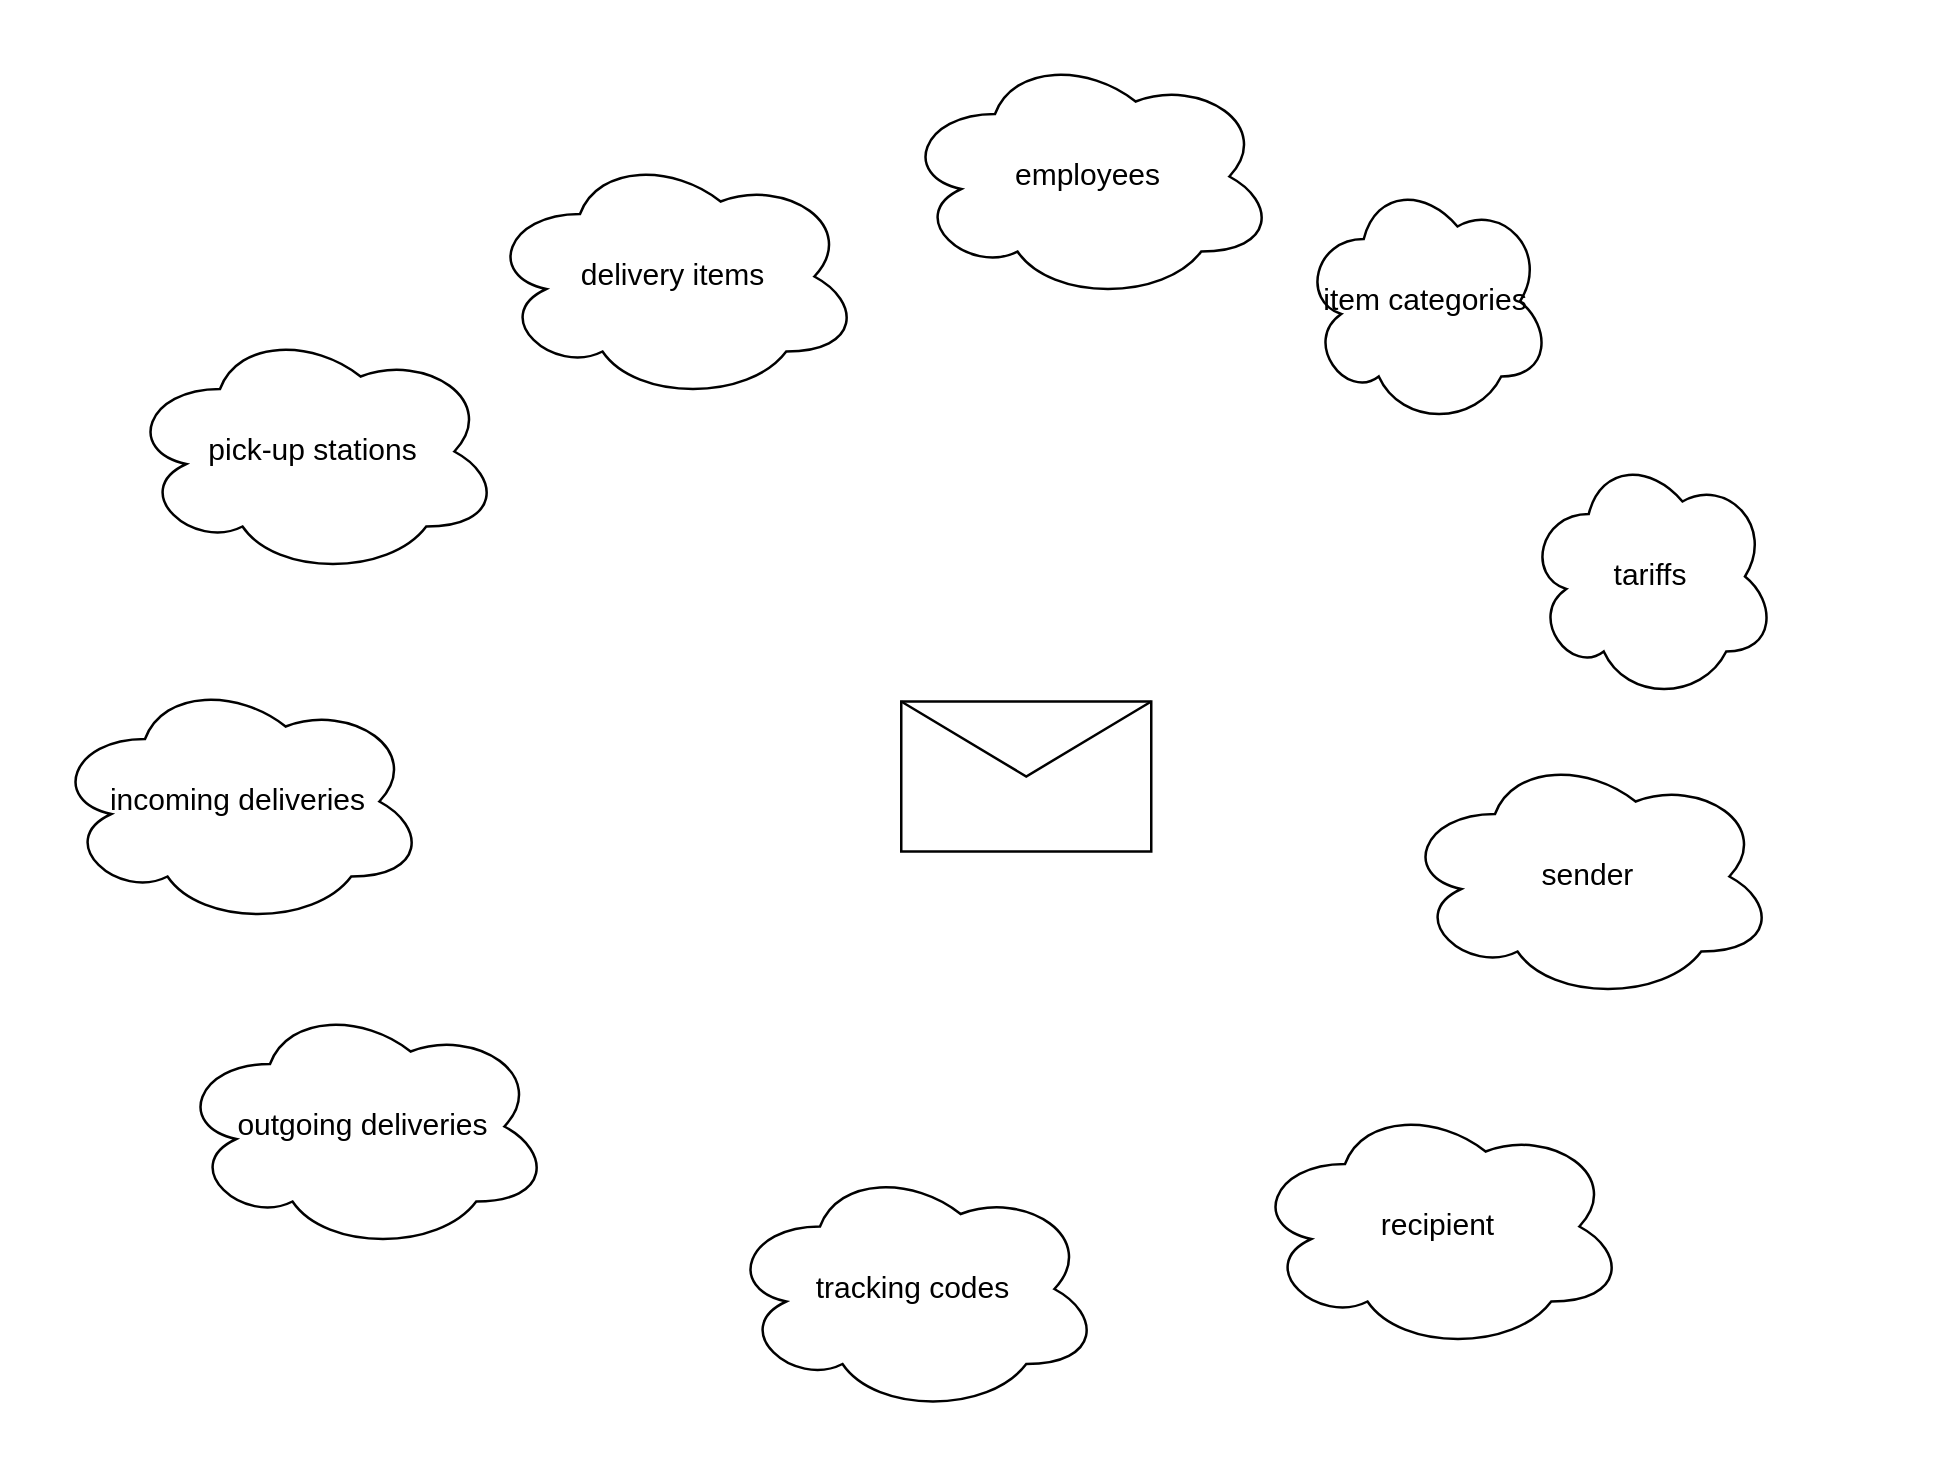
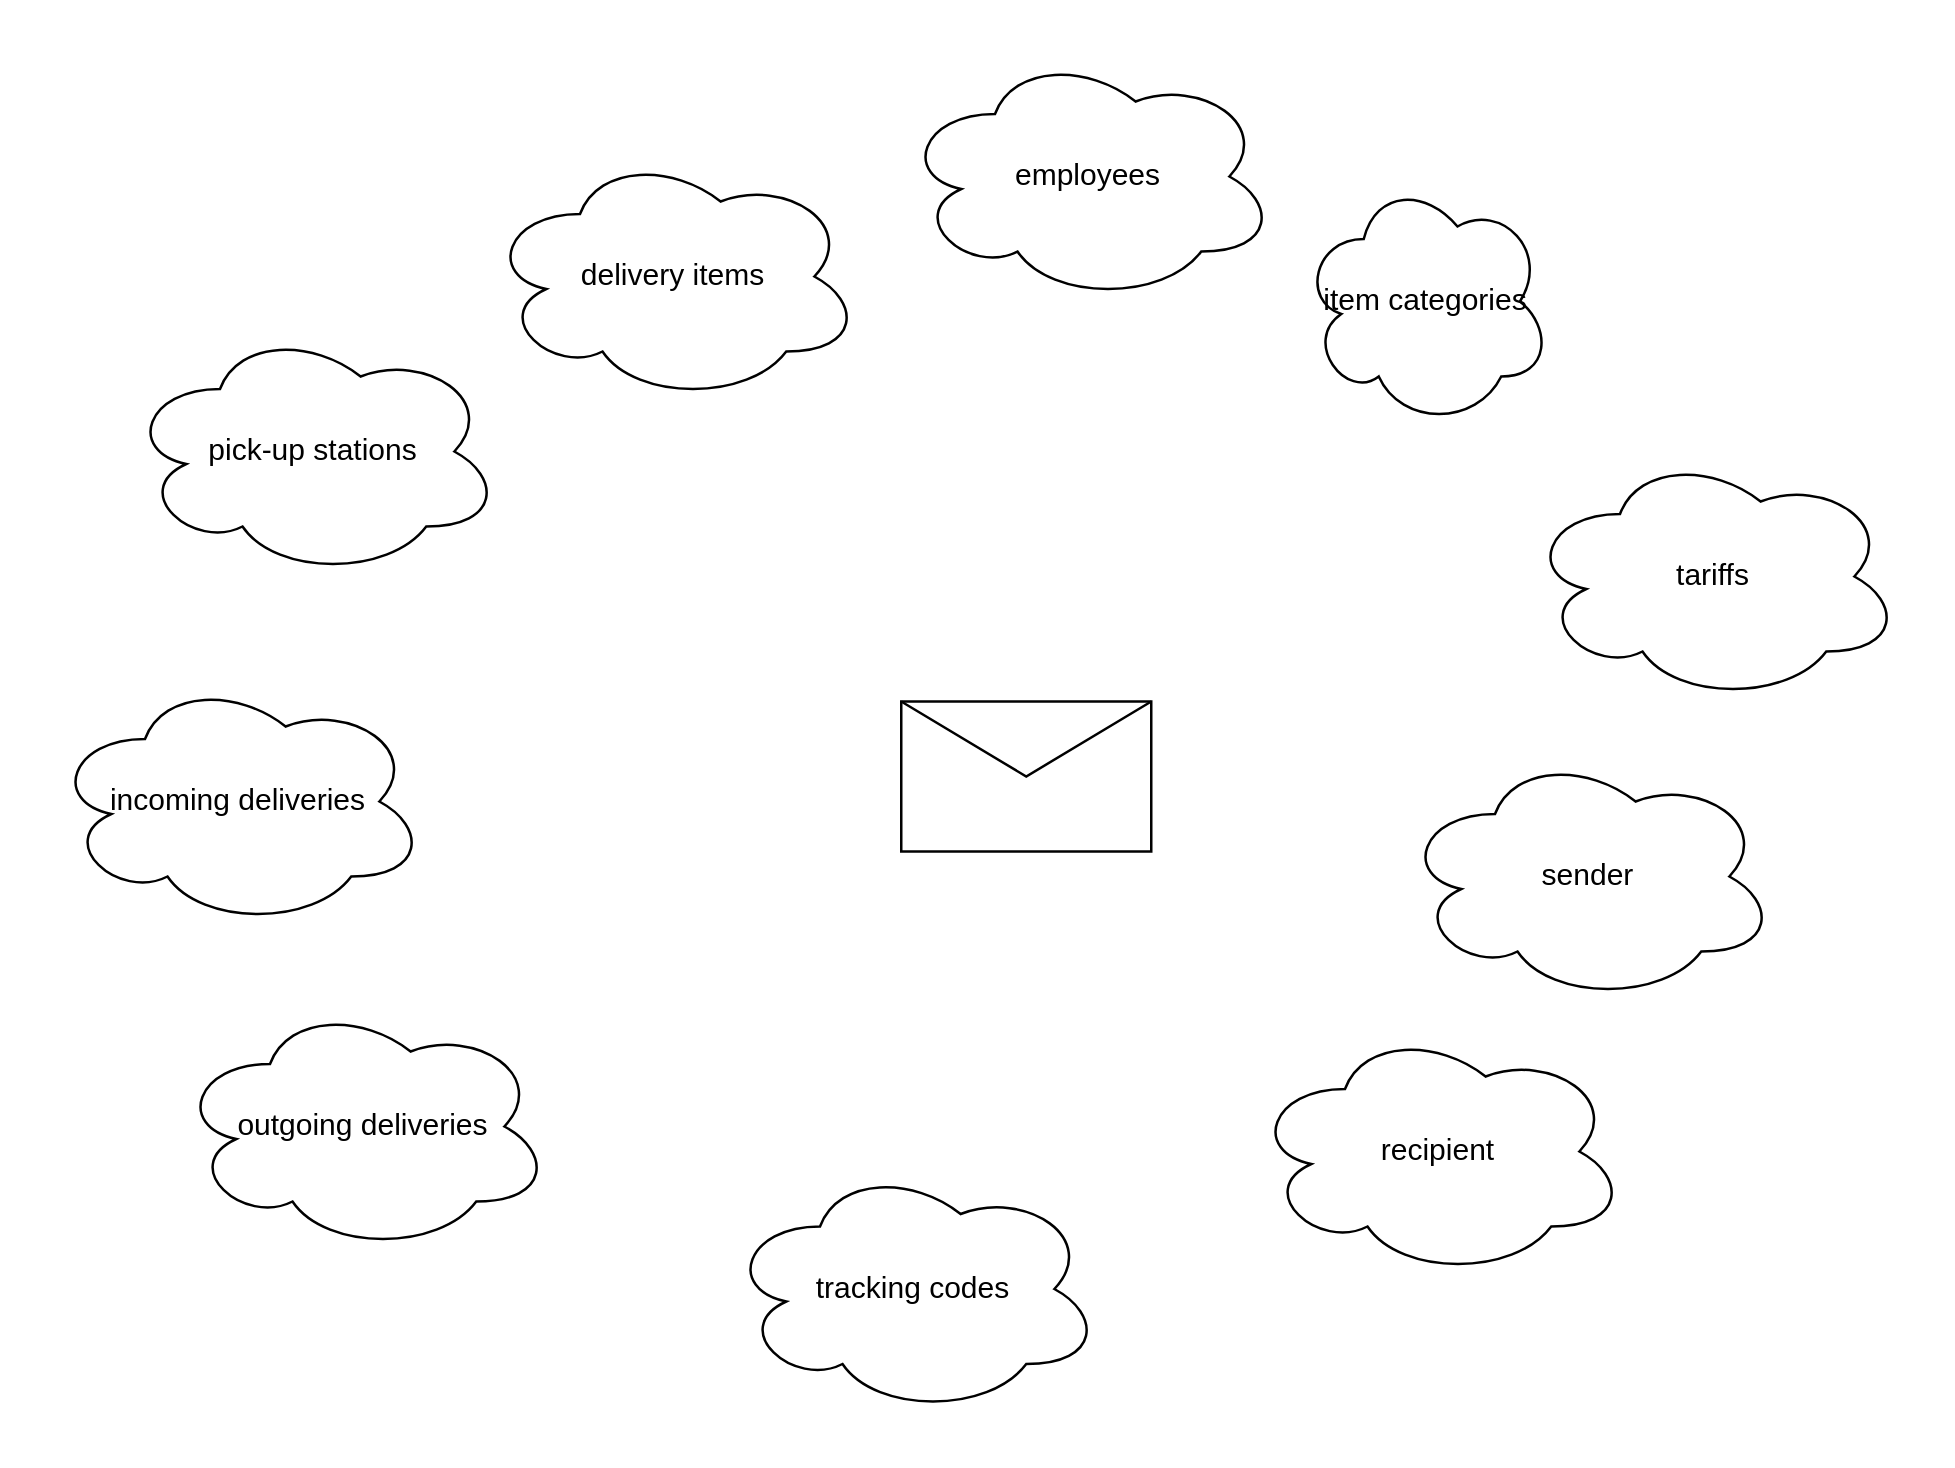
(1651, 576) -> (1714, 576)
(1439, 1226) -> (1439, 1151)
